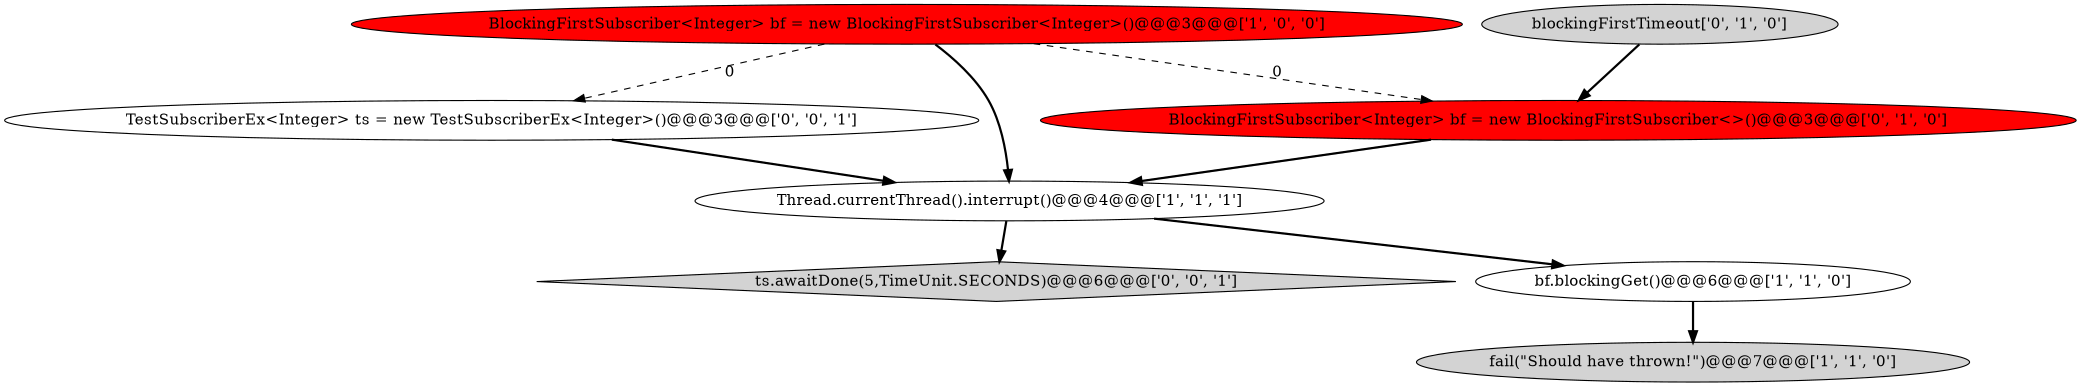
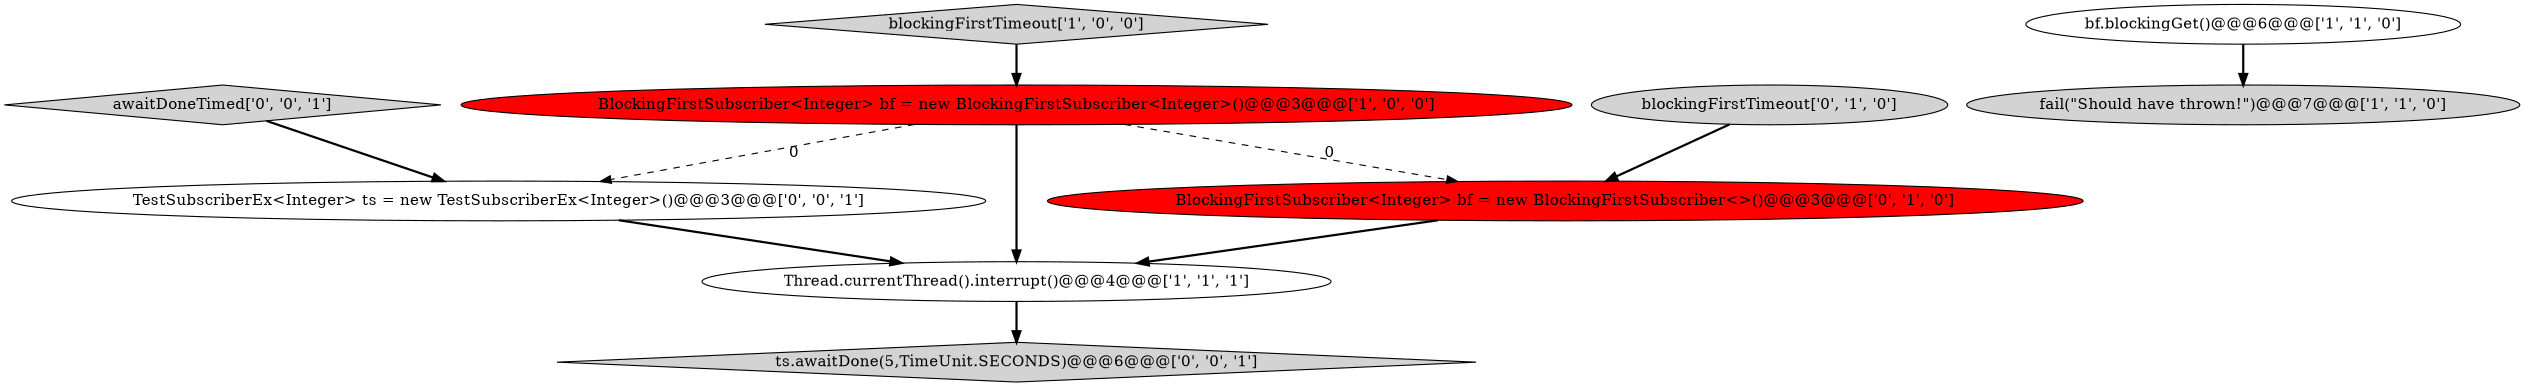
none -> (1017, 24)
none -> (223, 105)
(1353, 241) -> none
